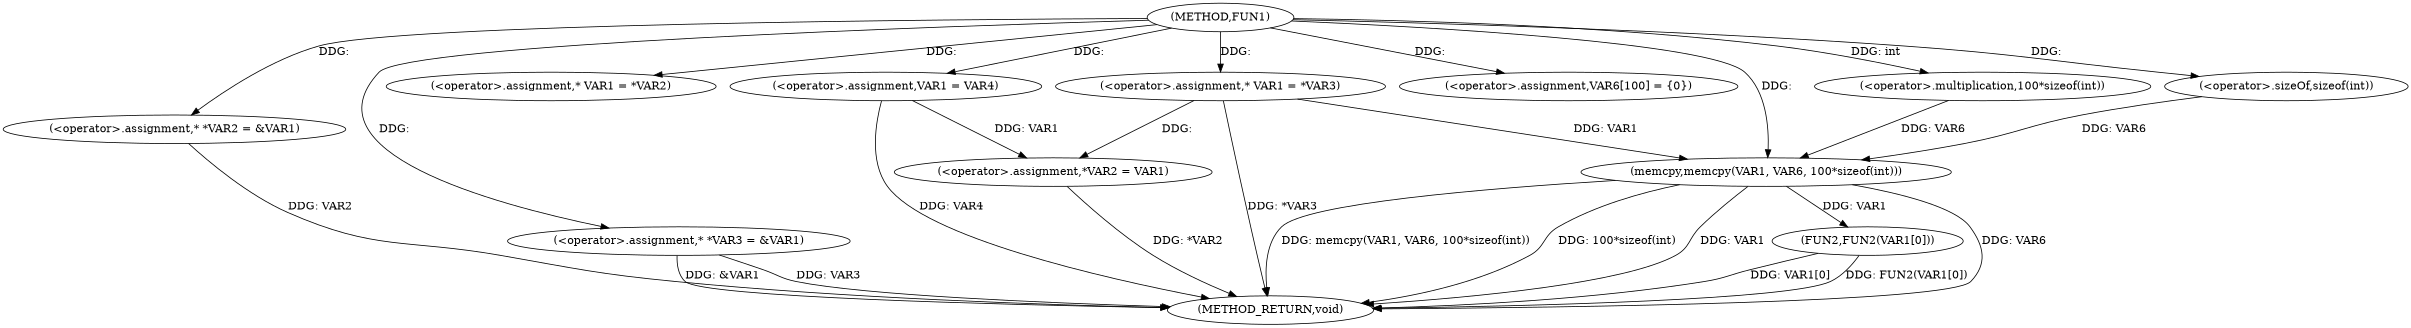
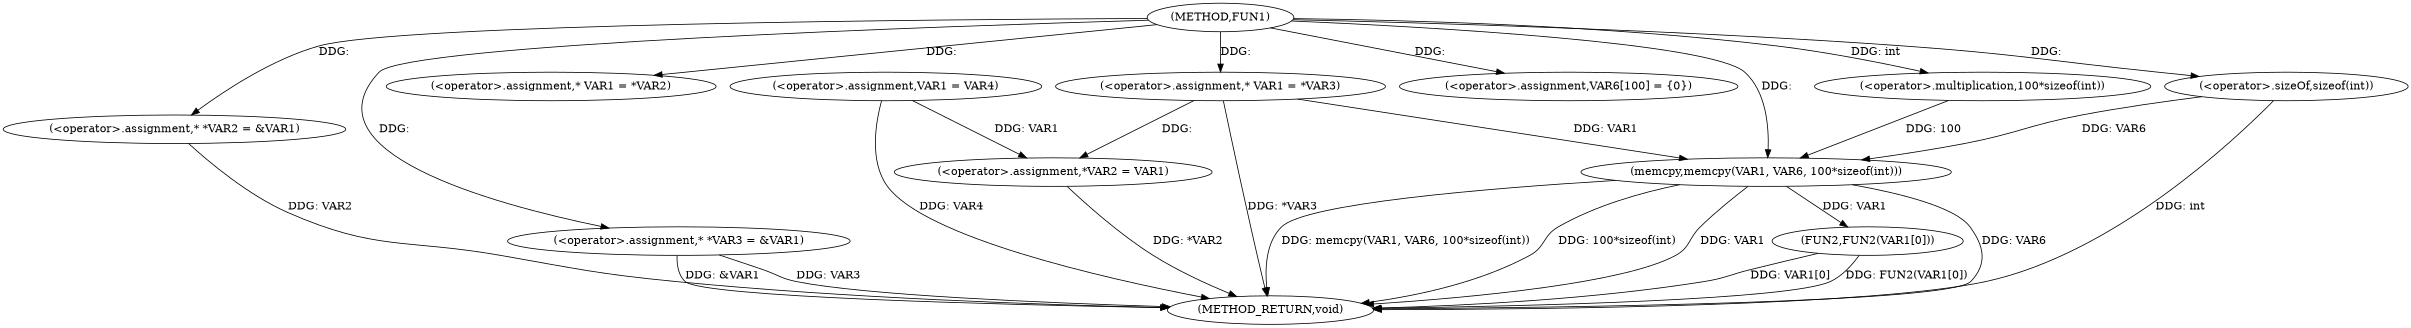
(1063, 50) -> none
(1933, 129) -> (1933, 129)
none -> (1997, 278)
